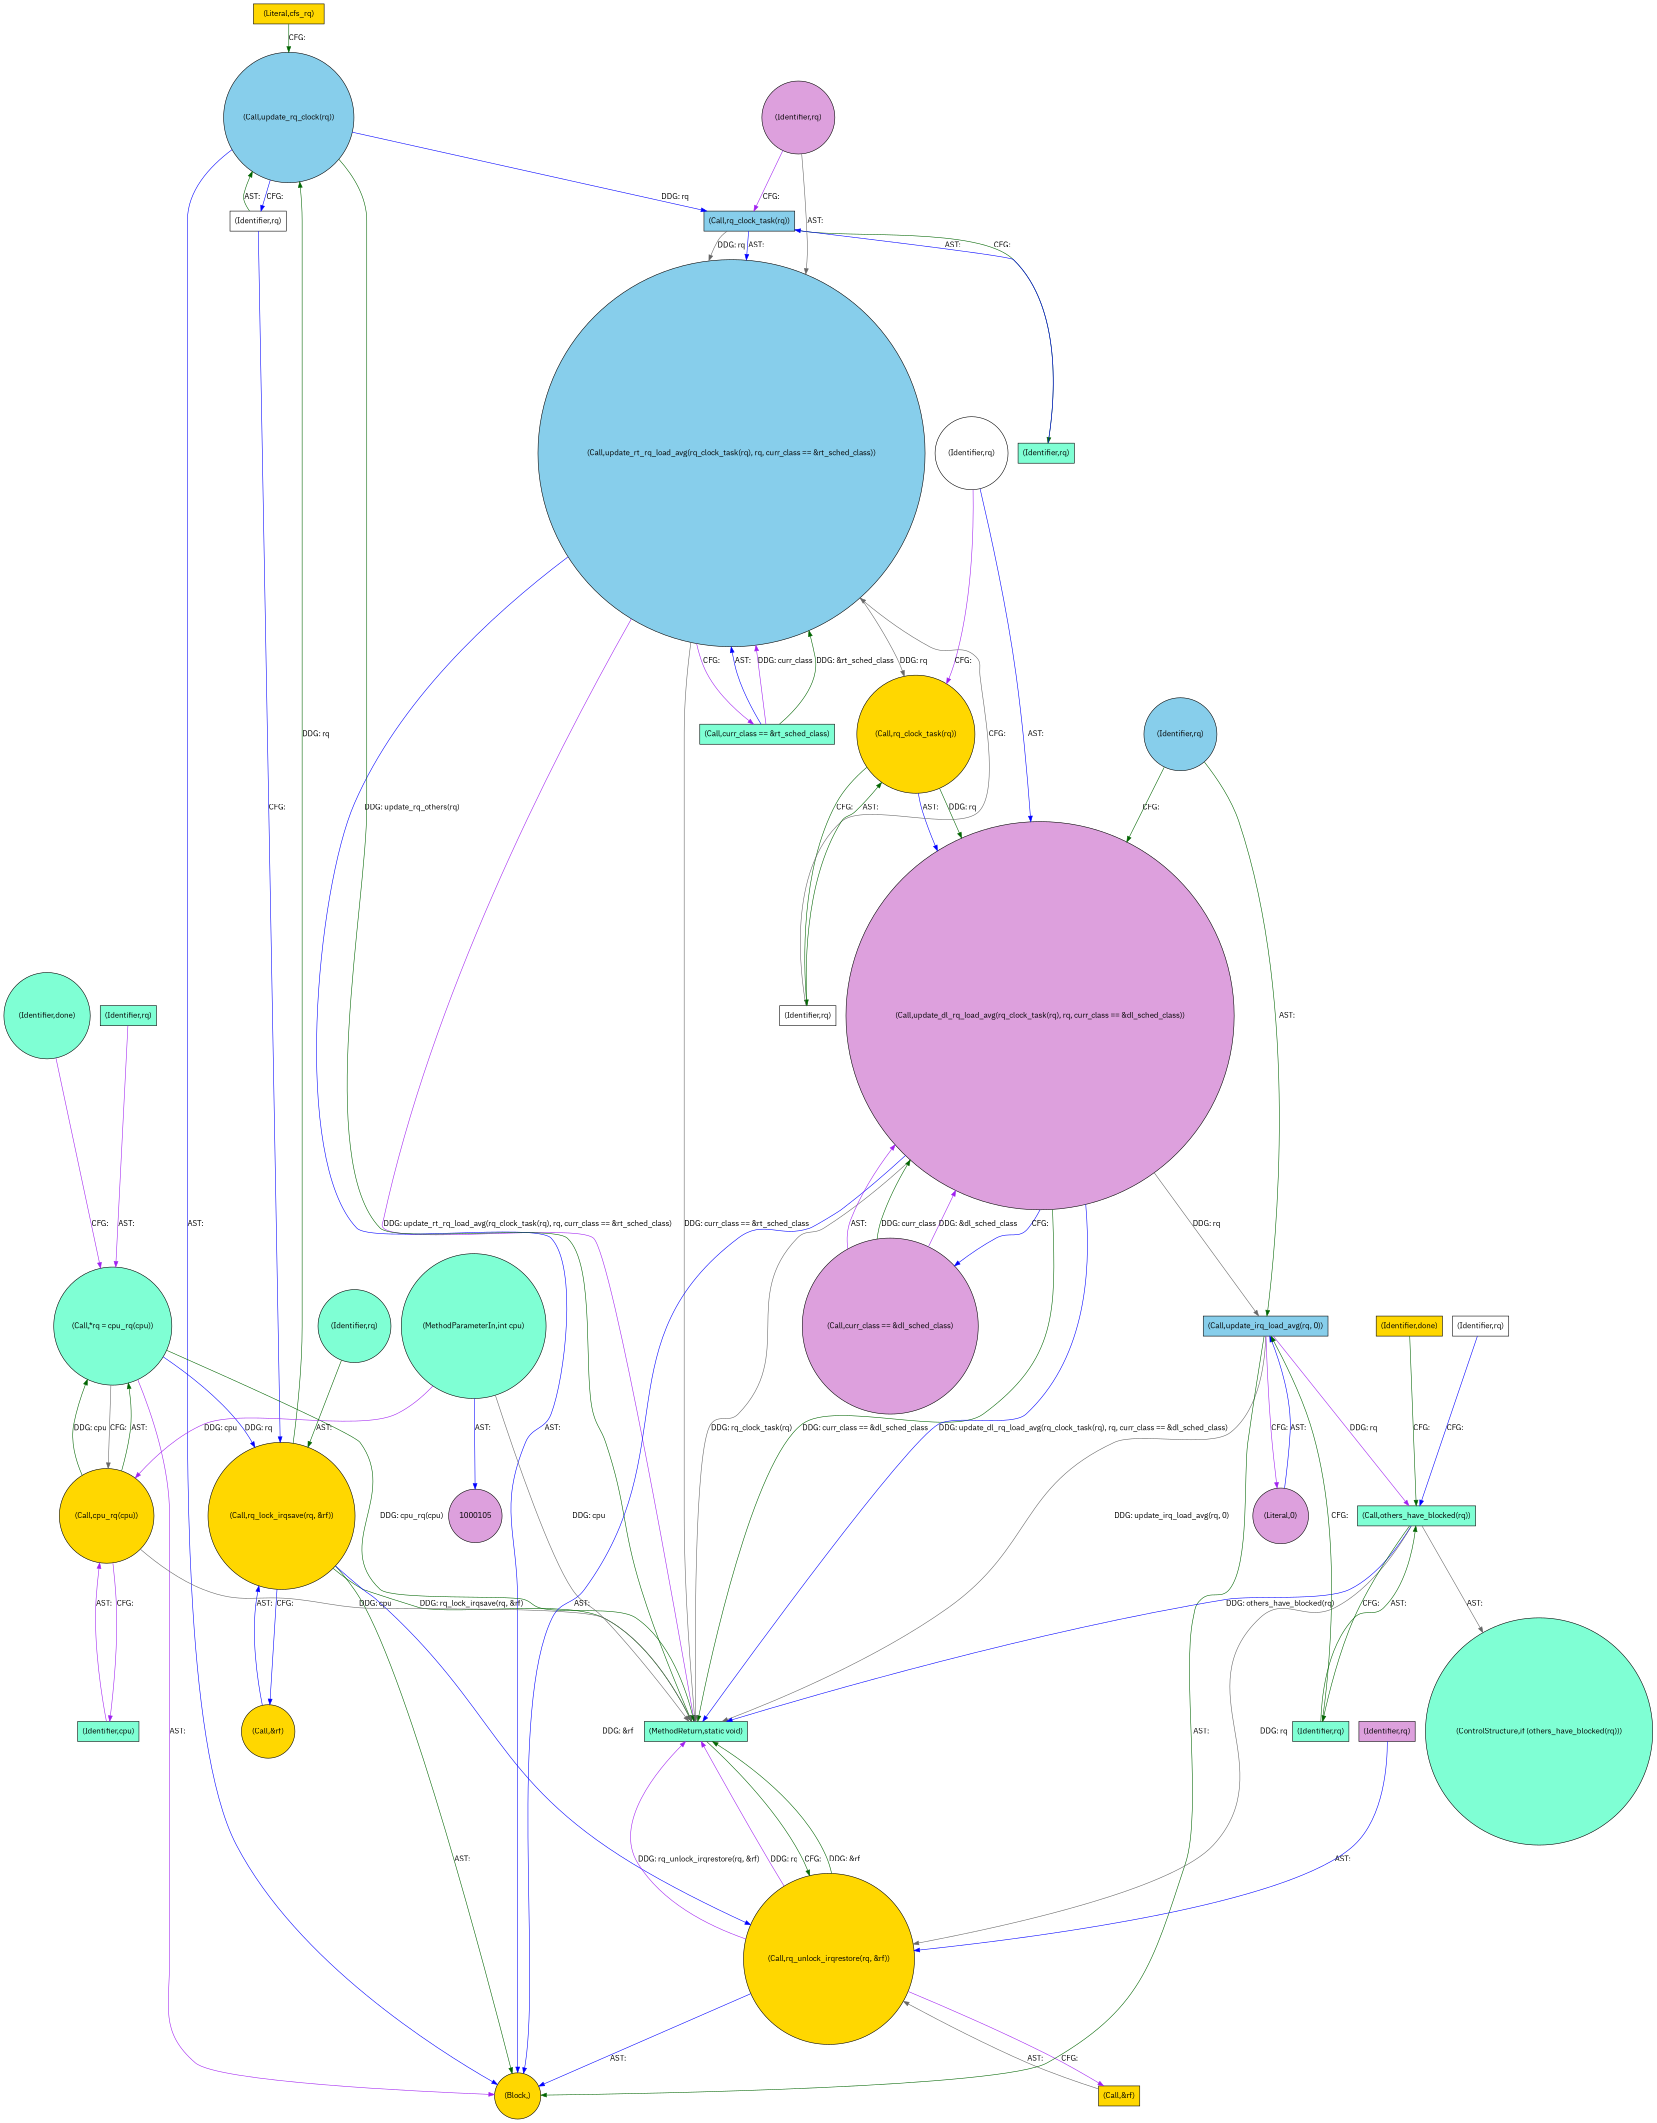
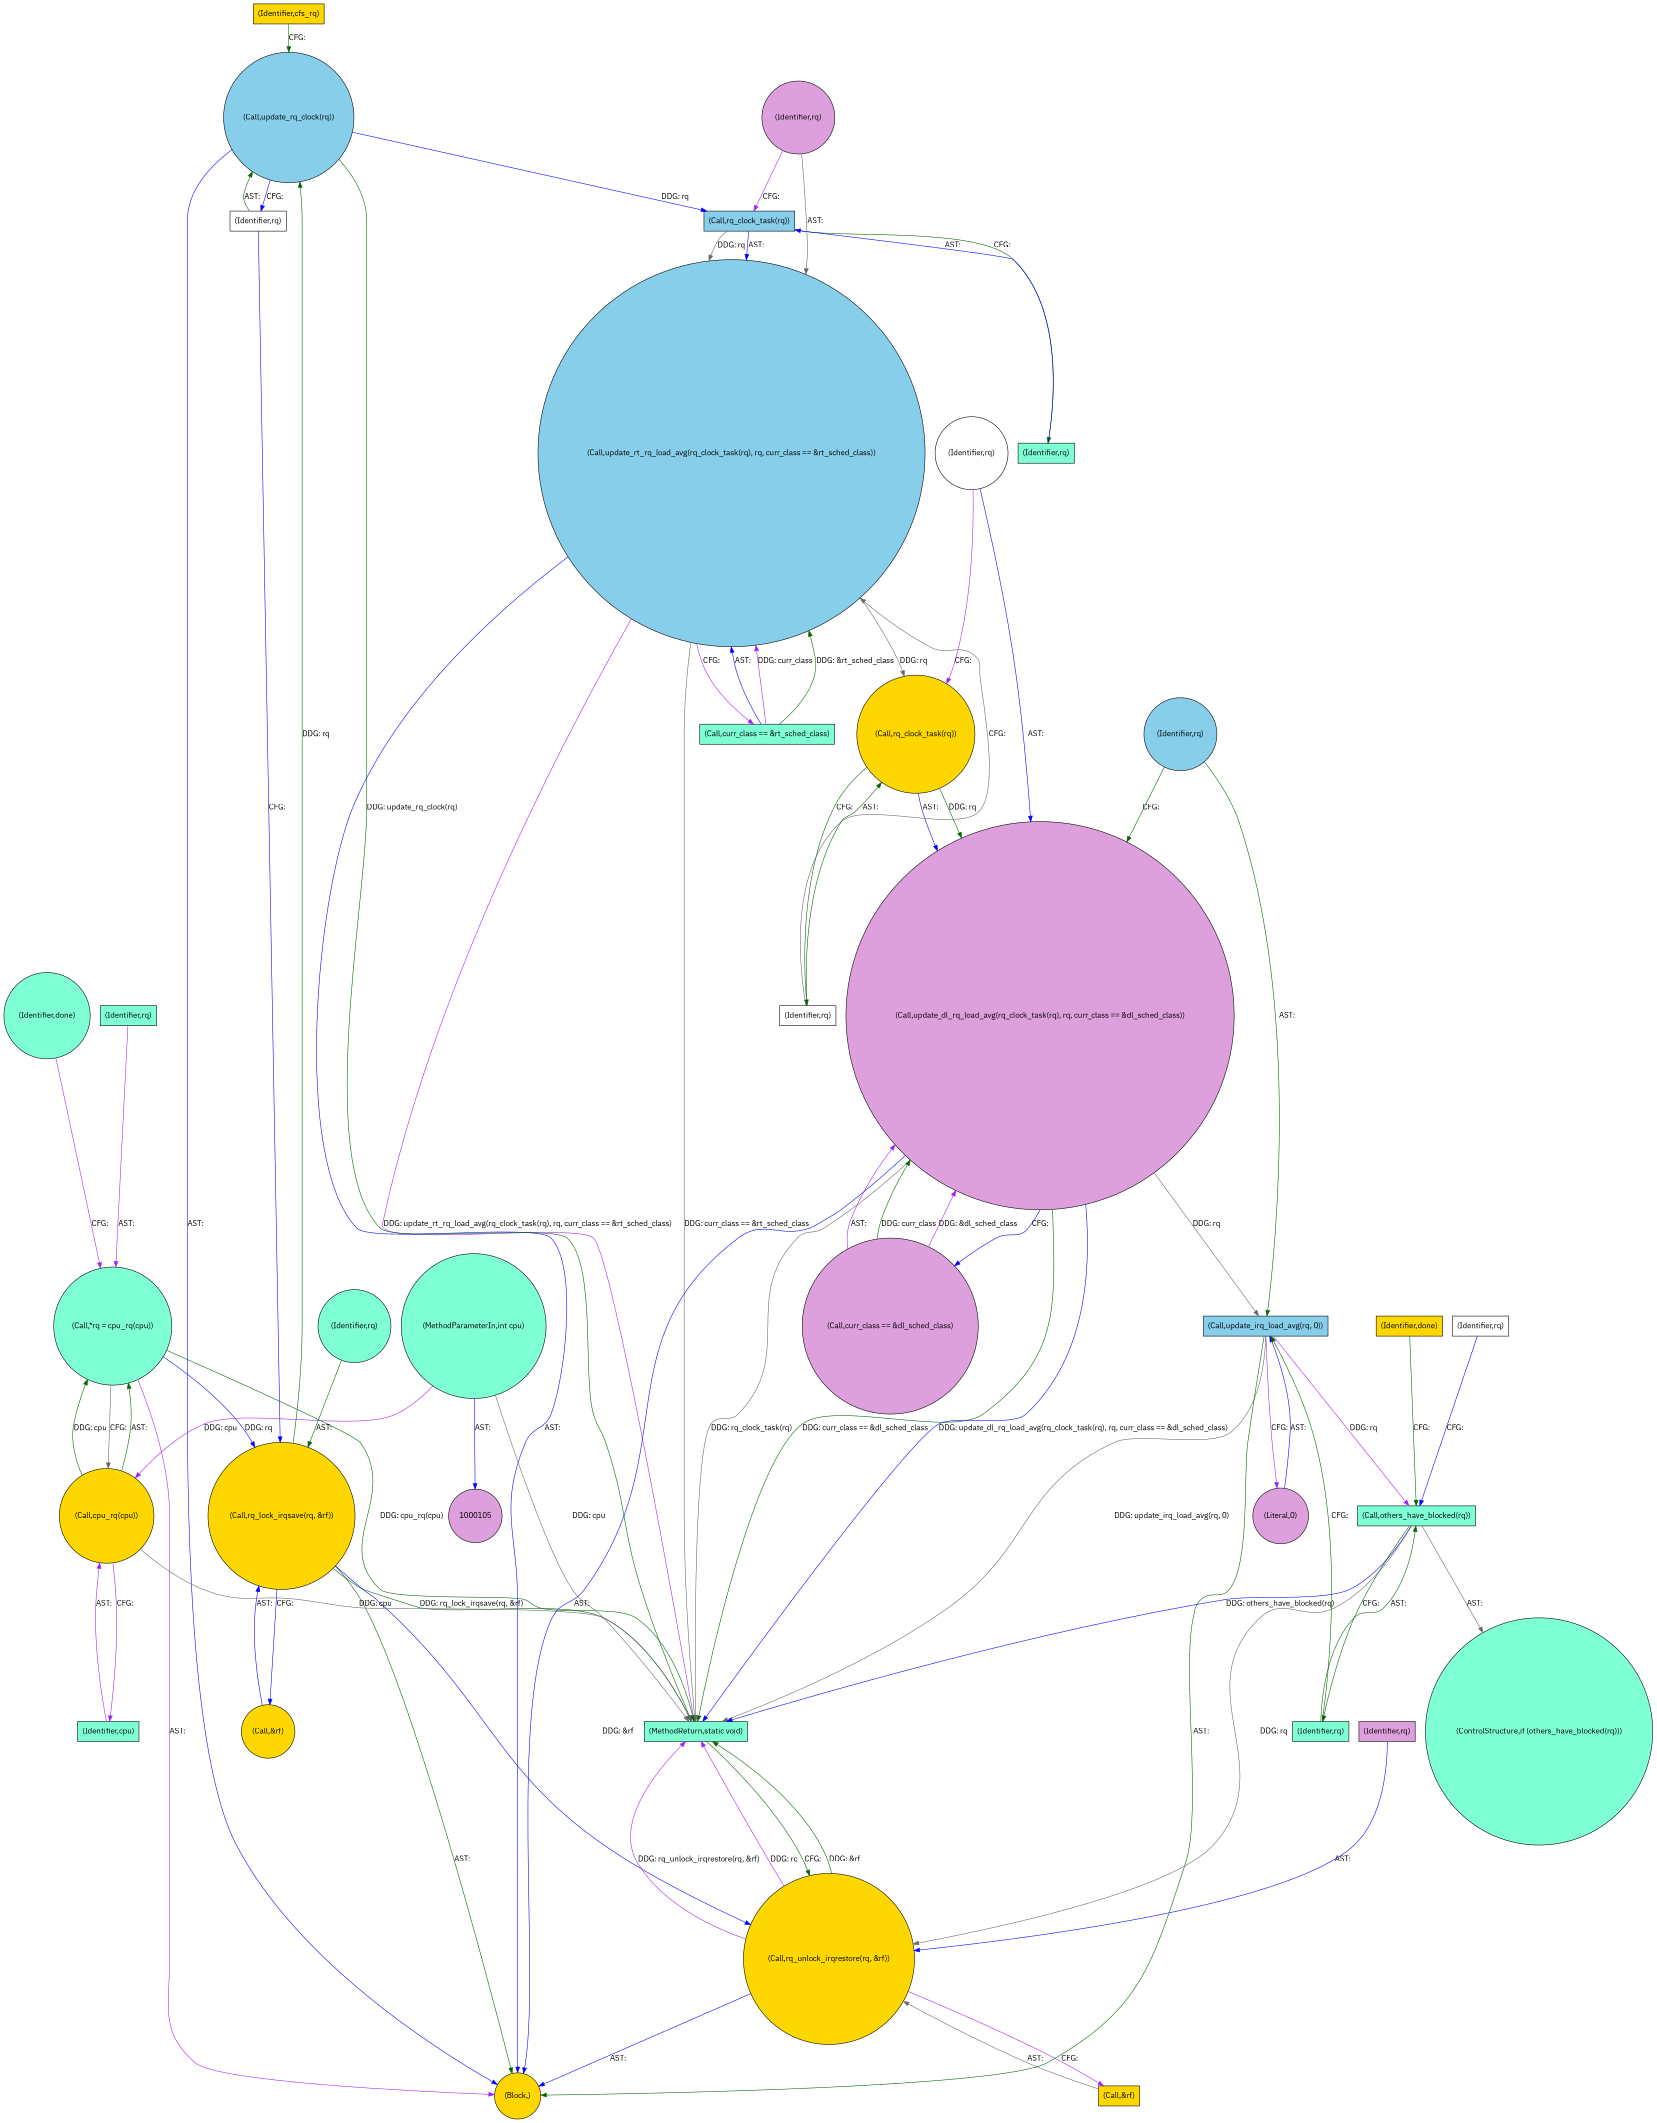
(289, 14) -> (289, 14)
(412, 807) -> (412, 807)
